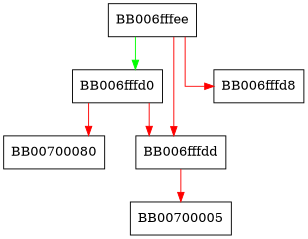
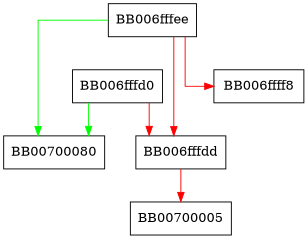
(135, 49) -> (38, 38)
(259, 86) -> (259, 86)
(89, 115) -> (89, 115)
